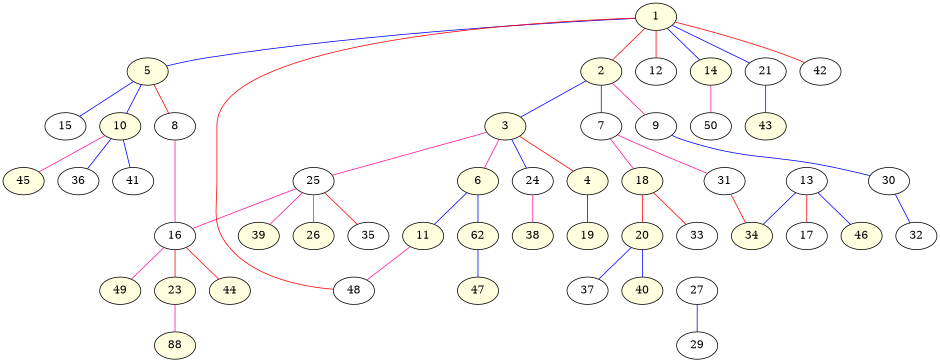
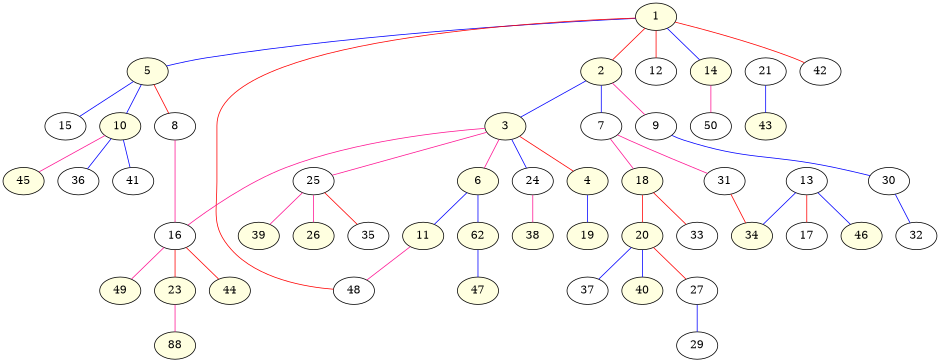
(711, 44) -> none
(244, 209) -> (328, 154)
none -> (670, 263)
